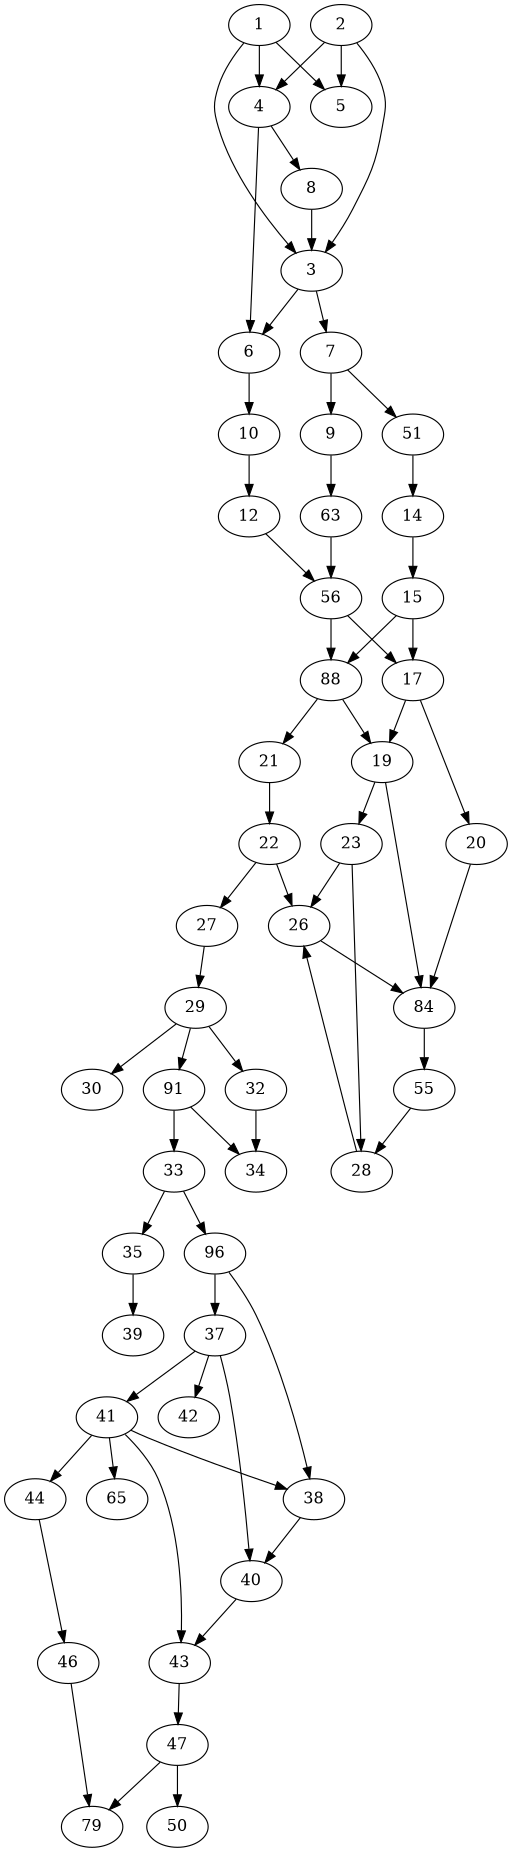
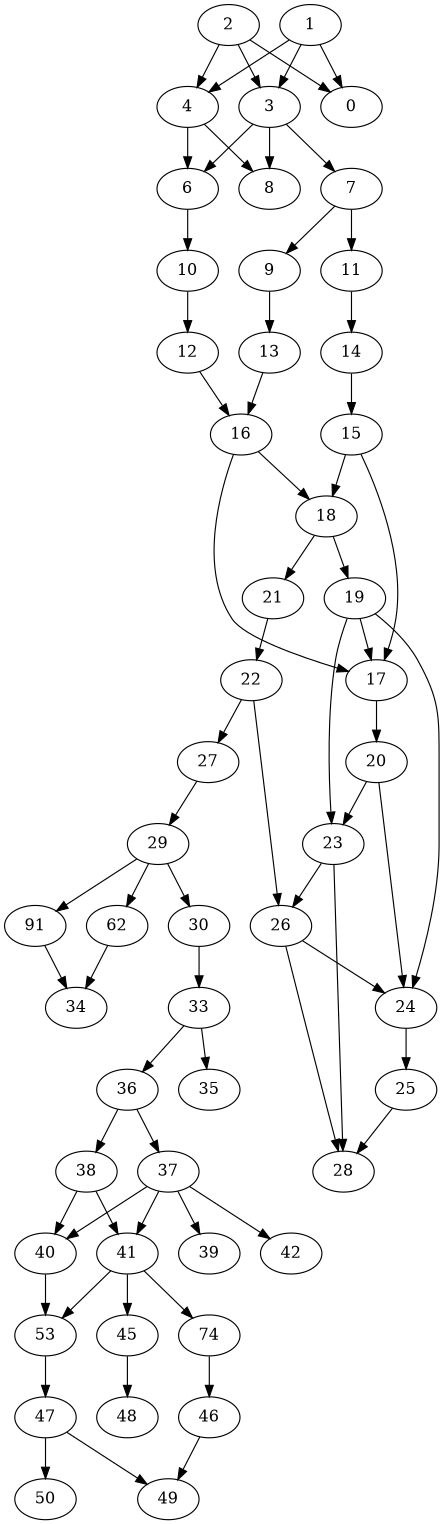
(341, 107) -> (351, 107)
(312, 224) -> (270, 142)
(413, 435) -> (351, 271)
(331, 516) -> (270, 353)
(331, 598) -> (241, 435)
(331, 680) -> (326, 516)
(400, 716) -> (364, 634)
none -> (358, 798)
(424, 1008) -> (406, 1008)
(331, 1054) -> (310, 1043)
(256, 1090) -> (117, 926)
(424, 1090) -> (406, 1090)
(174, 1125) -> (199, 961)
(215, 1254) -> (127, 1090)
(133, 1289) -> (186, 1207)
none -> (127, 1417)
(203, 1459) -> (103, 1206)
(35, 1499) -> (209, 1335)
(117, 1499) -> (127, 1335)
(180, 1663) -> (46, 1335)
(92, 1827) -> (168, 1499)
